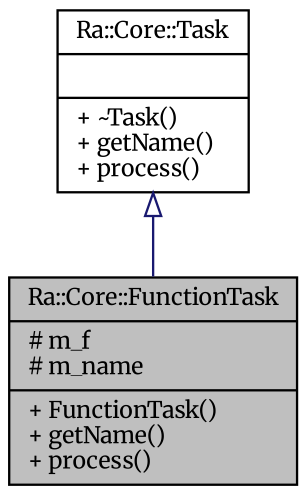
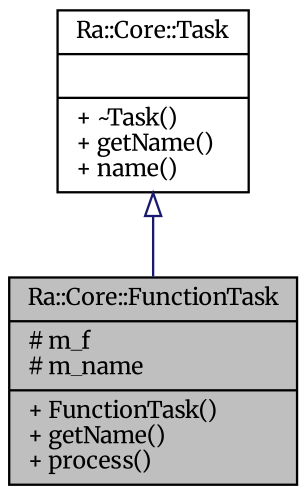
(139, 169) -> (128, 169)
